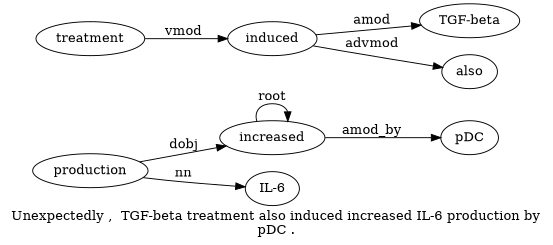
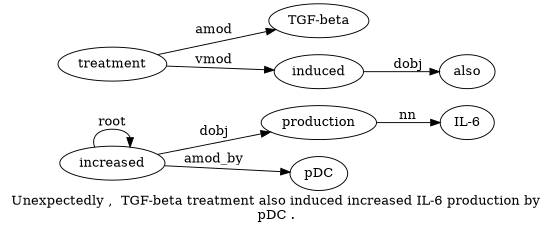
(364, 30) -> (212, 43)
(372, 44) -> (408, 65)
(178, 155) -> (209, 144)
